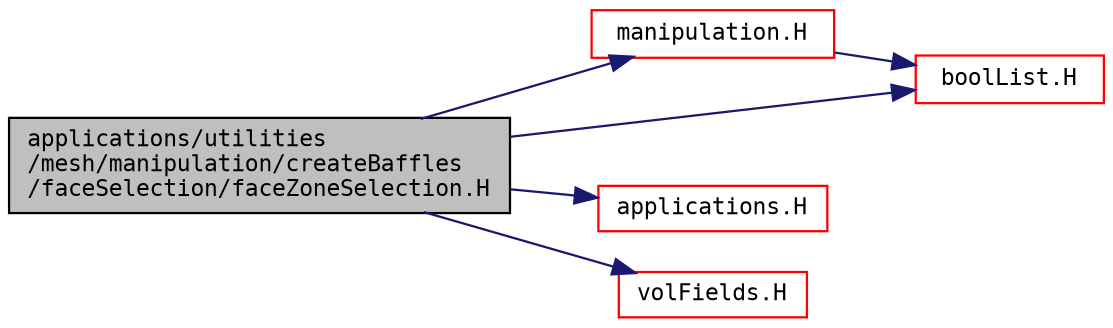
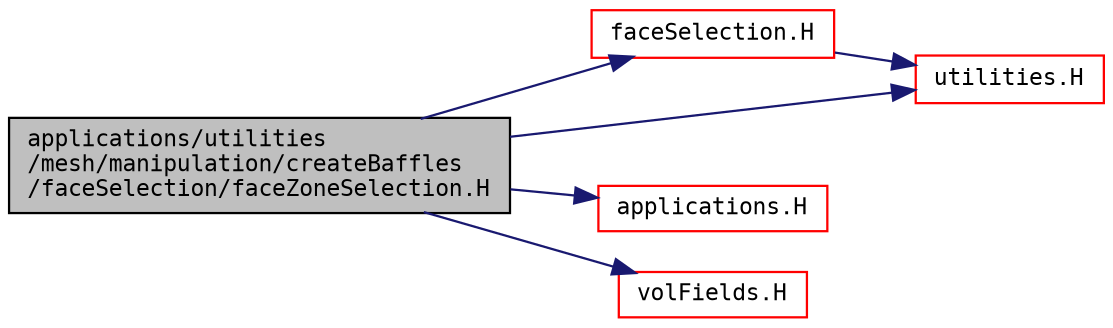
(713, 34) -> (713, 34)
(1010, 79) -> (1010, 79)
